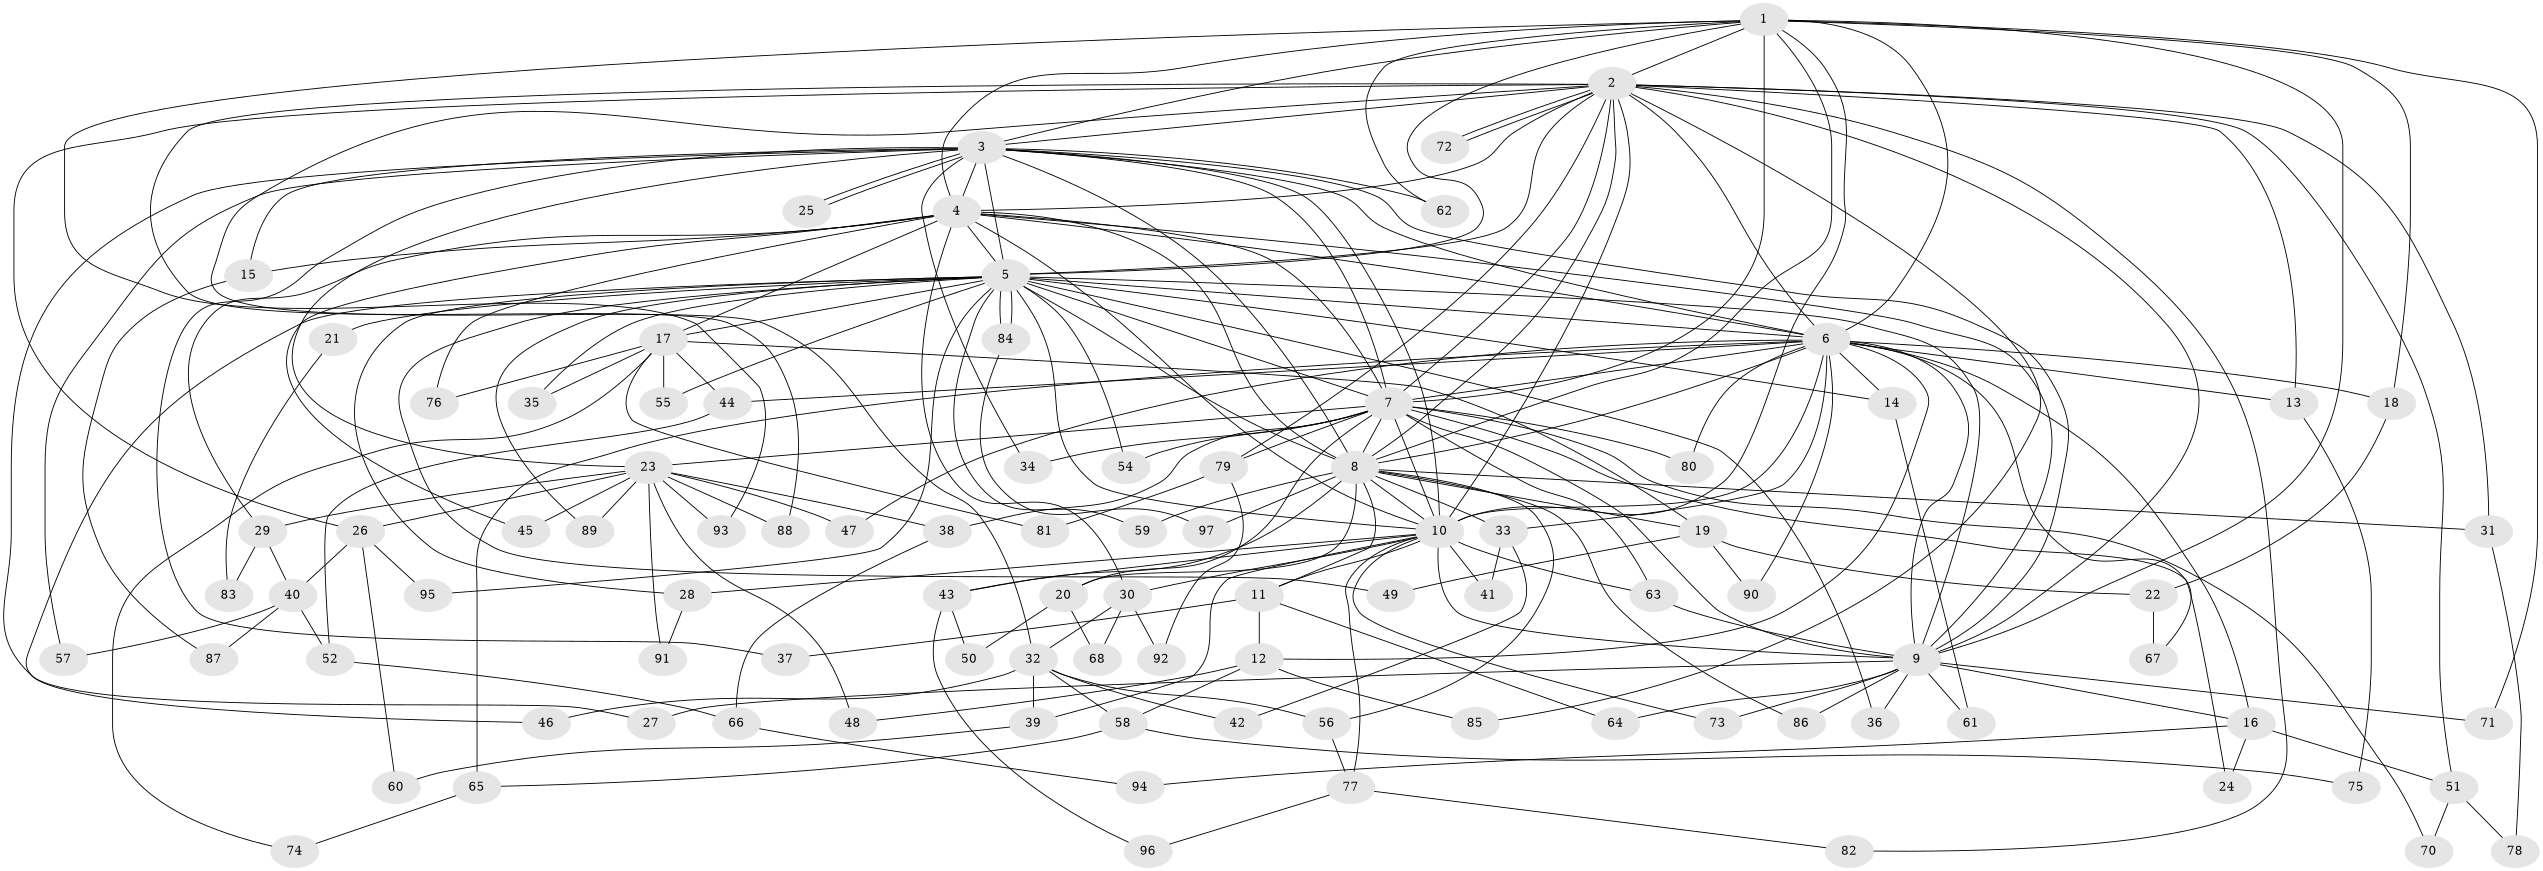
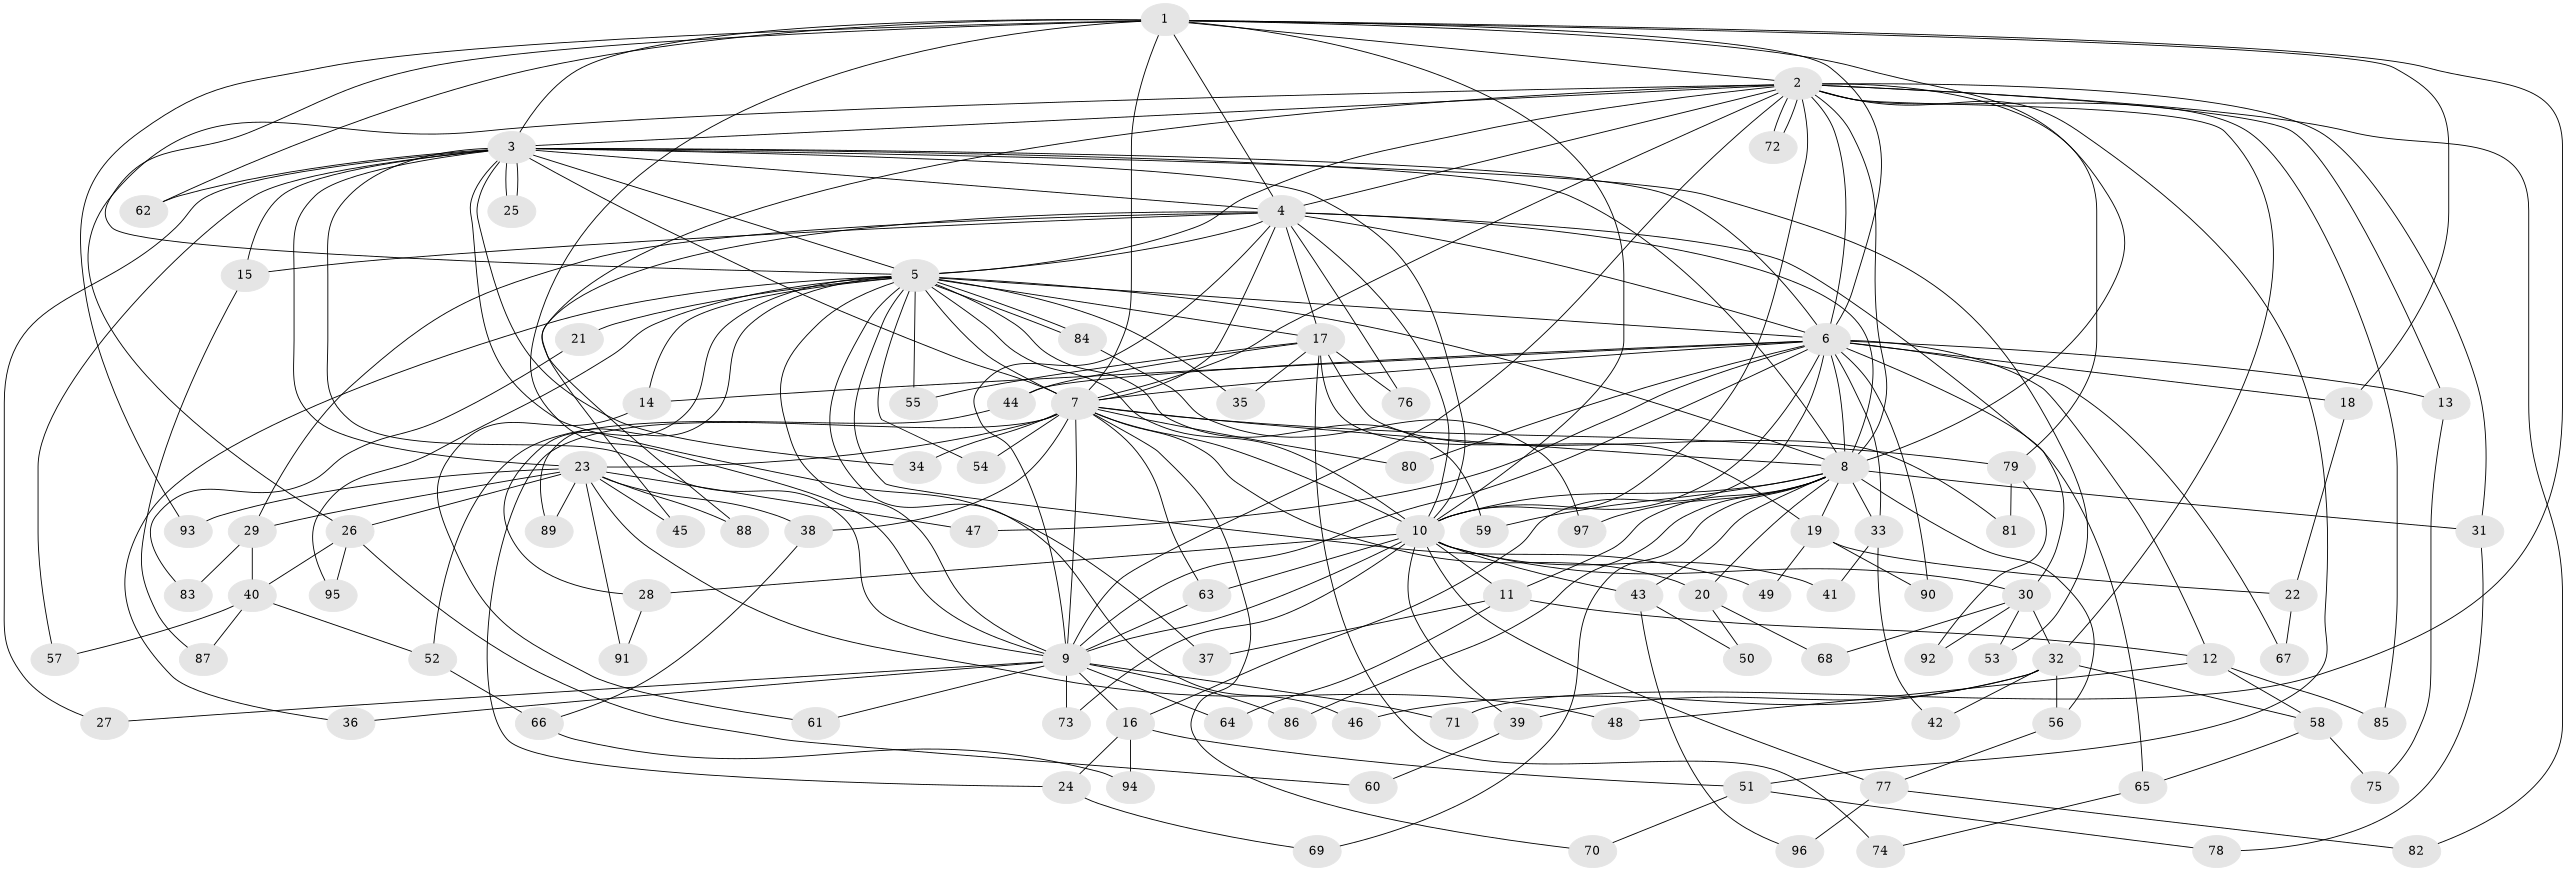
none -> (1993, 660)
none -> (1317, 852)
